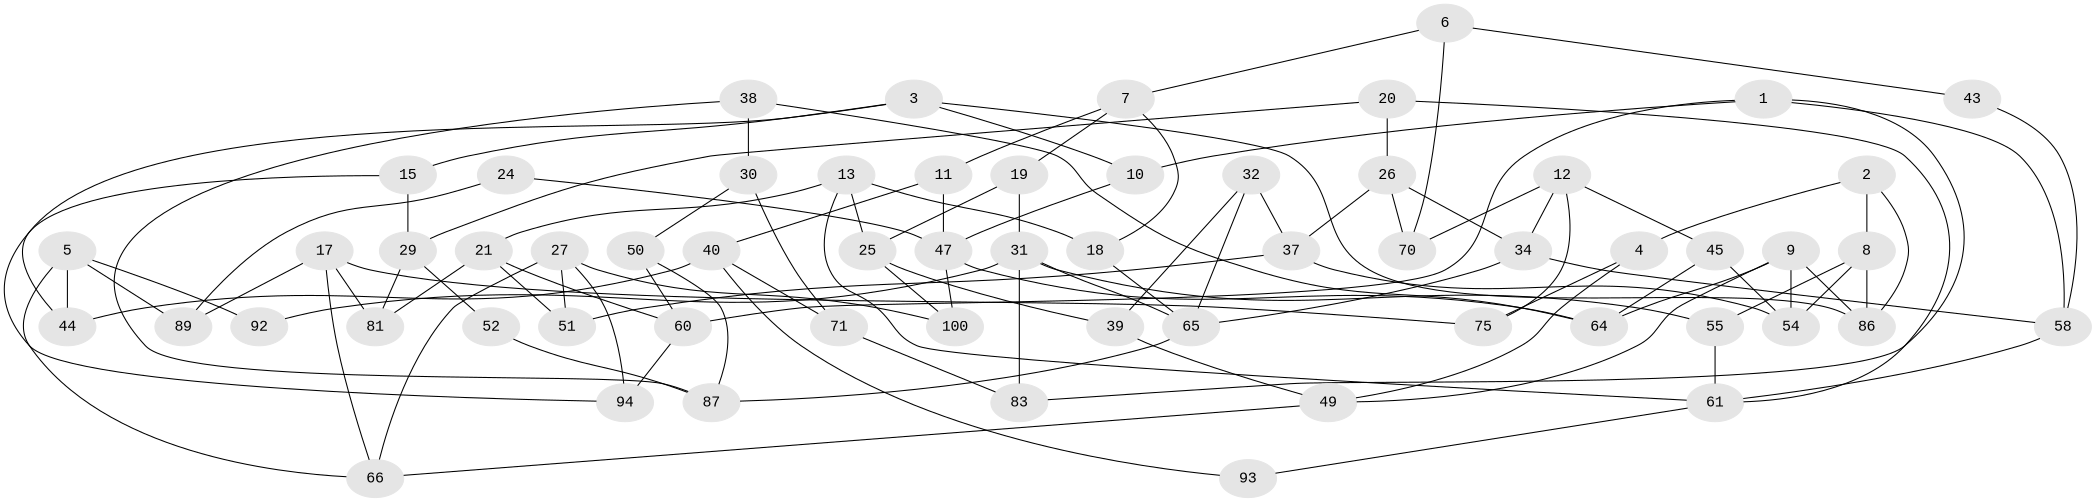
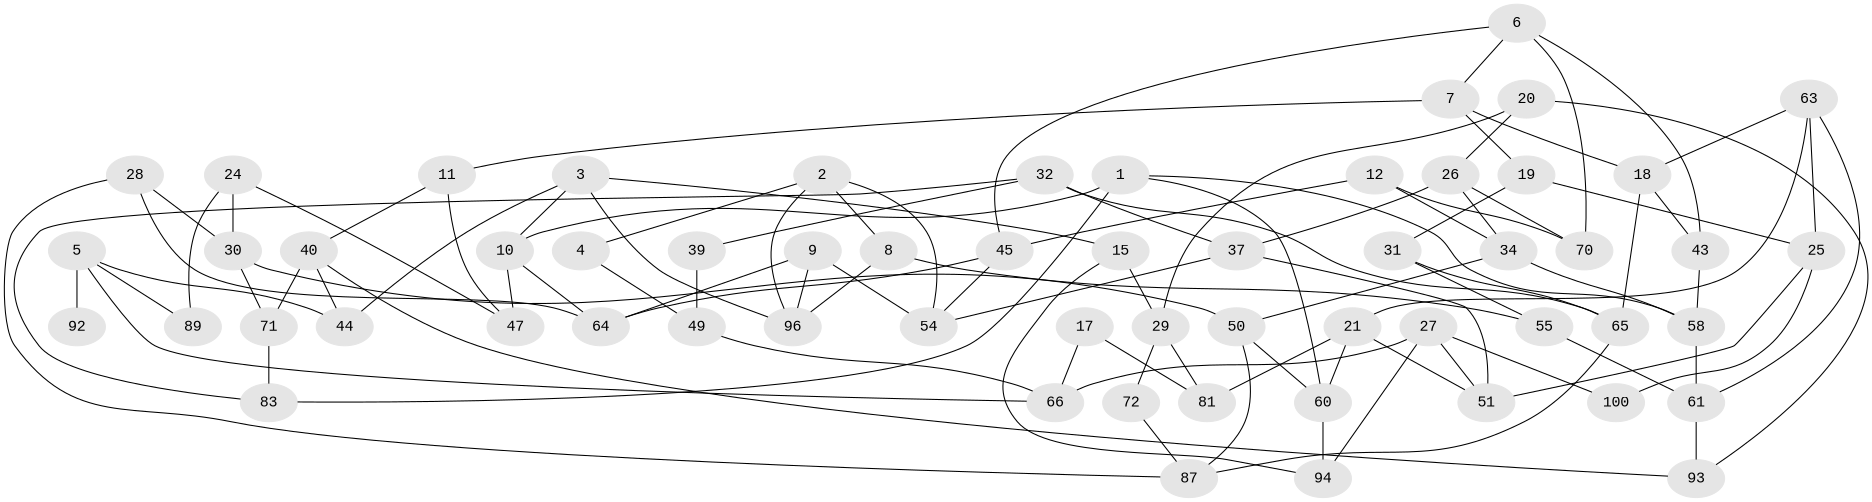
none -> (1201, 74)
(748, 99) -> (135, 175)
(1856, 140) -> (1841, 216)
(846, 175) -> (1809, 99)
none -> (1665, 205)
none -> (233, 217)
(1834, 284) -> (922, 225)
(254, 289) -> none
(950, 291) -> none
(988, 296) -> (1675, 361)
(1268, 298) -> (553, 289)
(643, 299) -> none
(1319, 307) -> (1373, 289)
(491, 327) -> (1131, 403)
(1019, 327) -> (358, 204)
(1483, 327) -> none
(1867, 327) -> (793, 327)
(1576, 370) -> none
